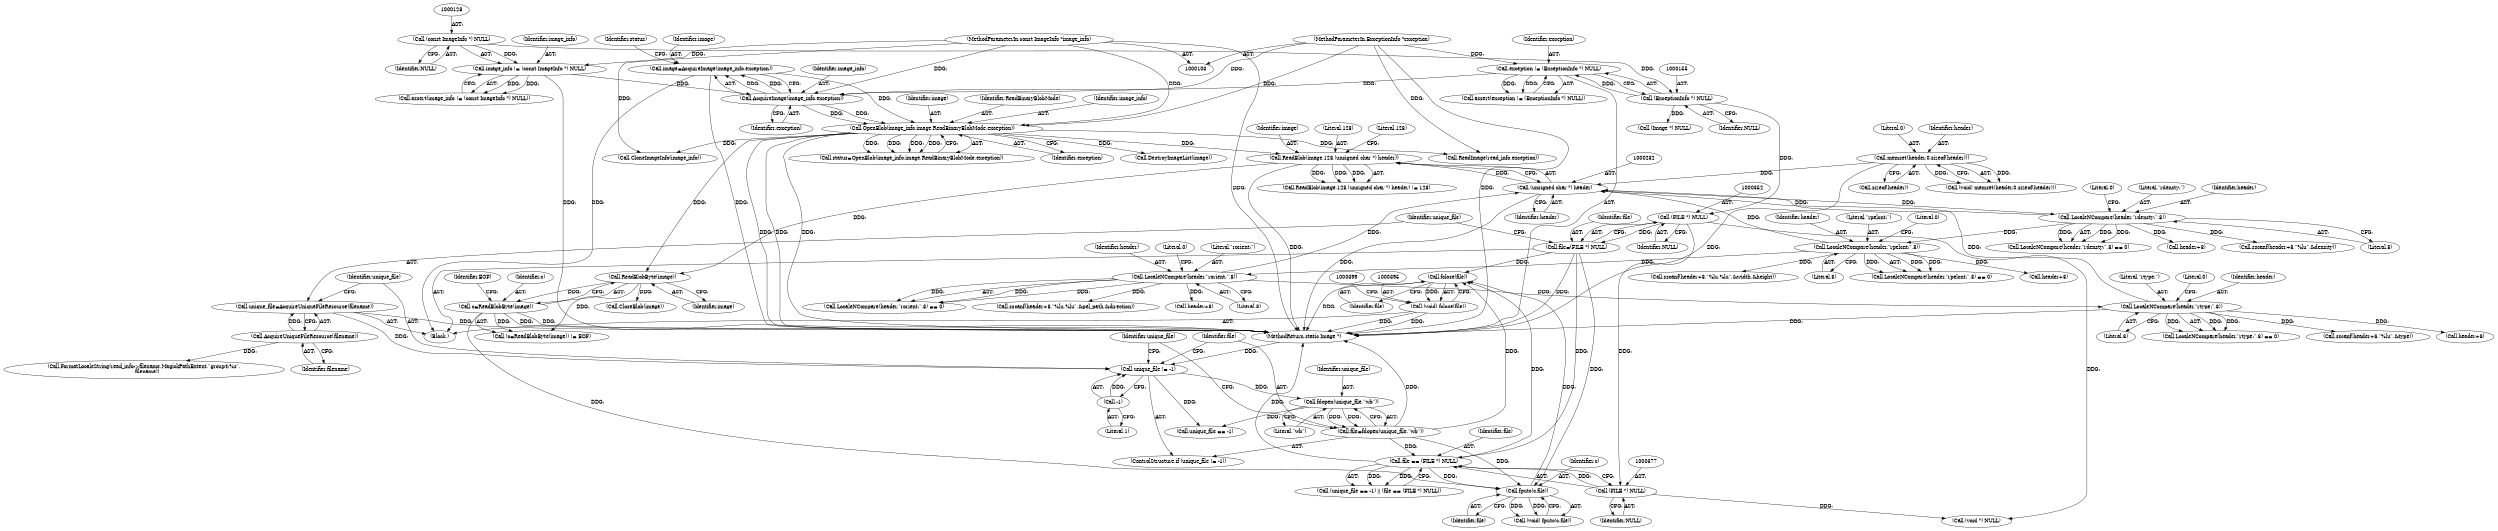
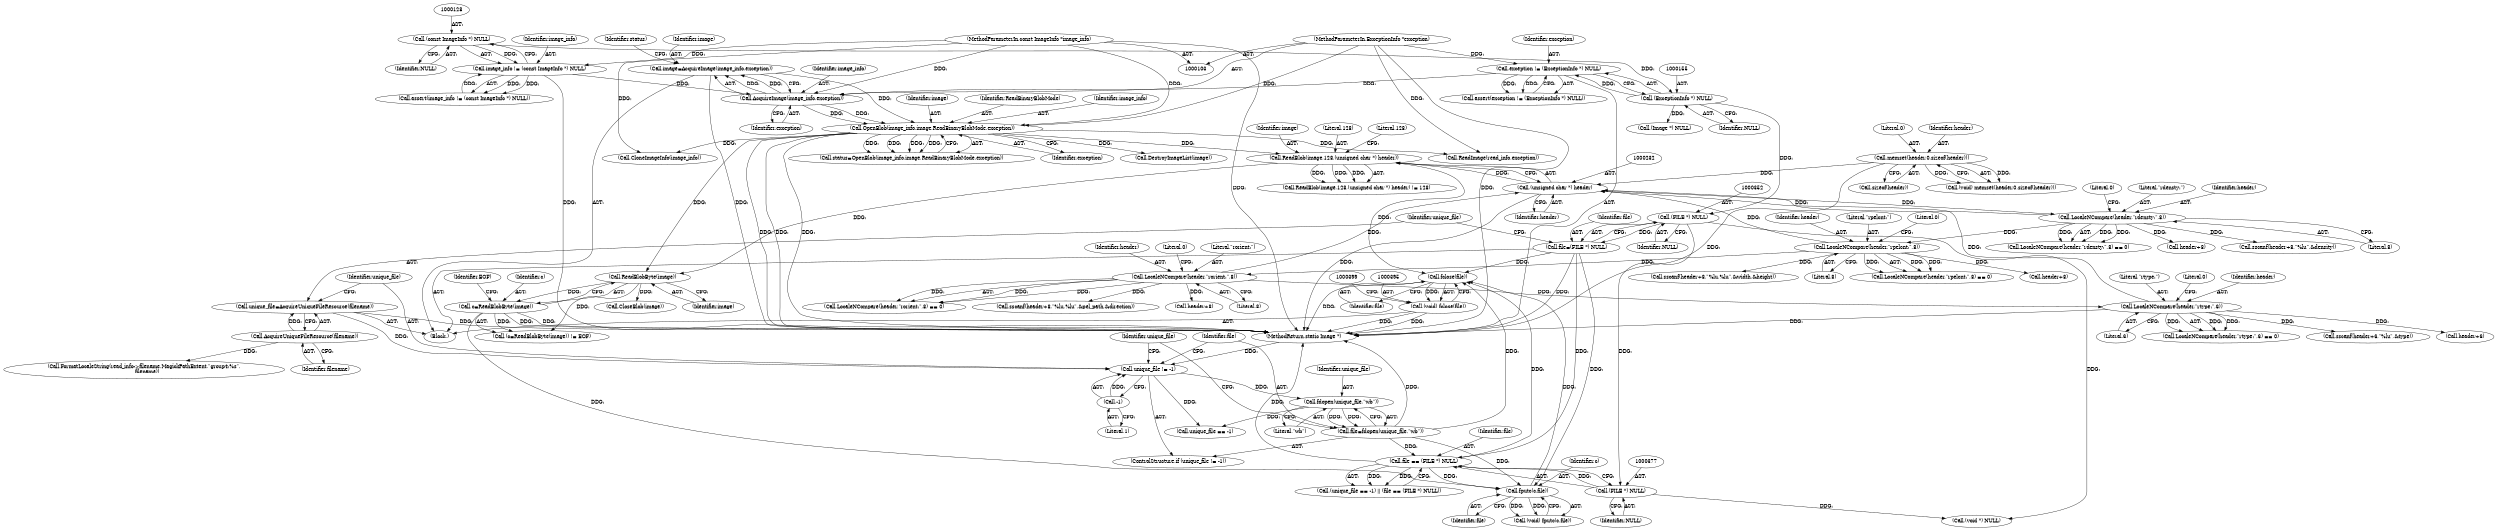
none -> (513, 49)
(1238, 69) -> (1238, 69)
(471, 84) -> (471, 84)
(599, 203) -> (599, 203)
(1269, 224) -> (1412, 200)
